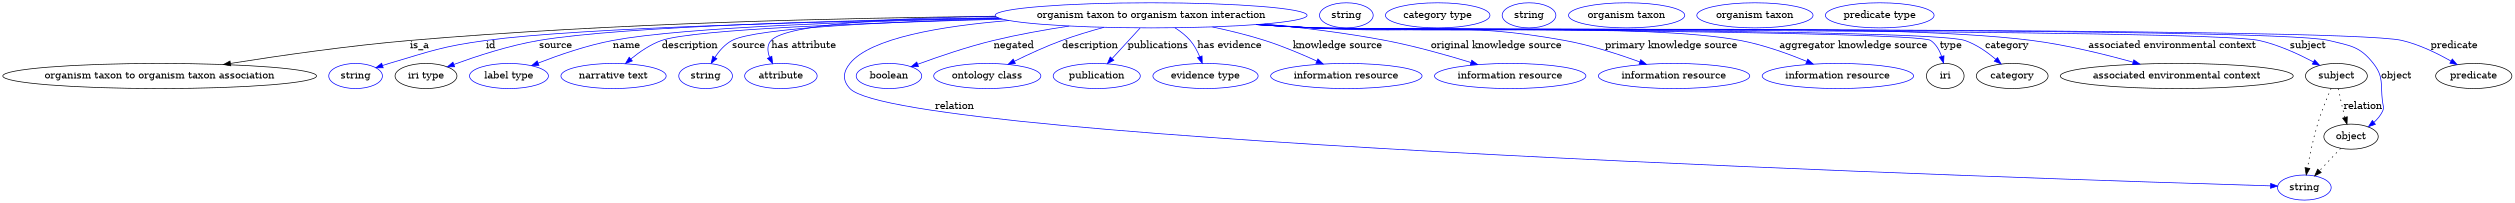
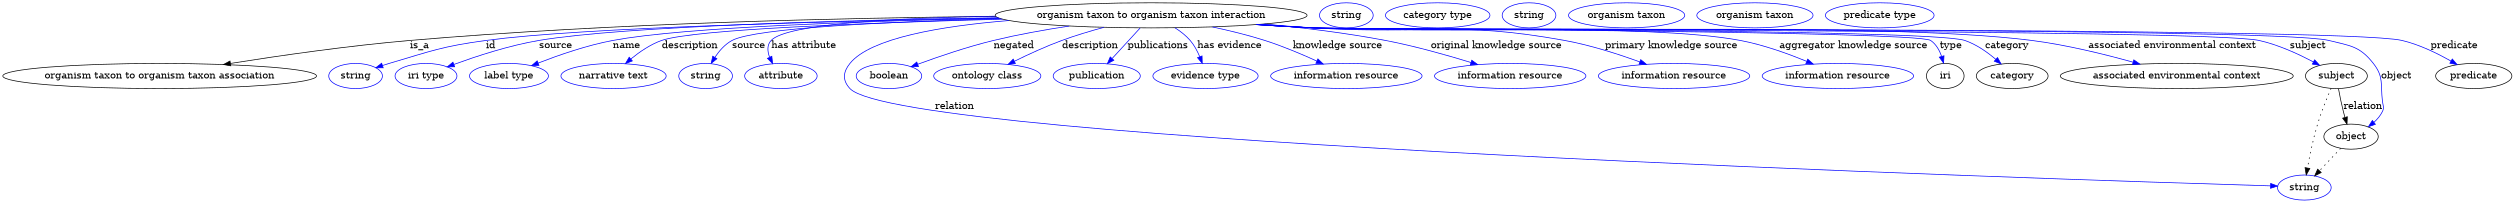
(1151, 15) -> (1151, 15)
(426, 76) -> (426, 76)
(2341, 103) -> (2341, 103)
